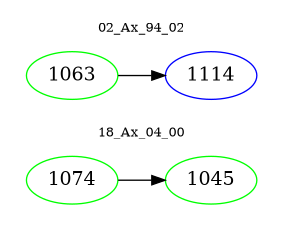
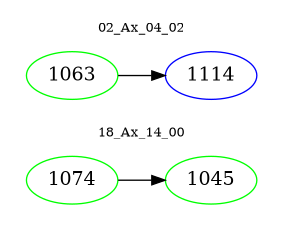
(142, 28) -> (142, 28)
(142, 133) -> (142, 133)
